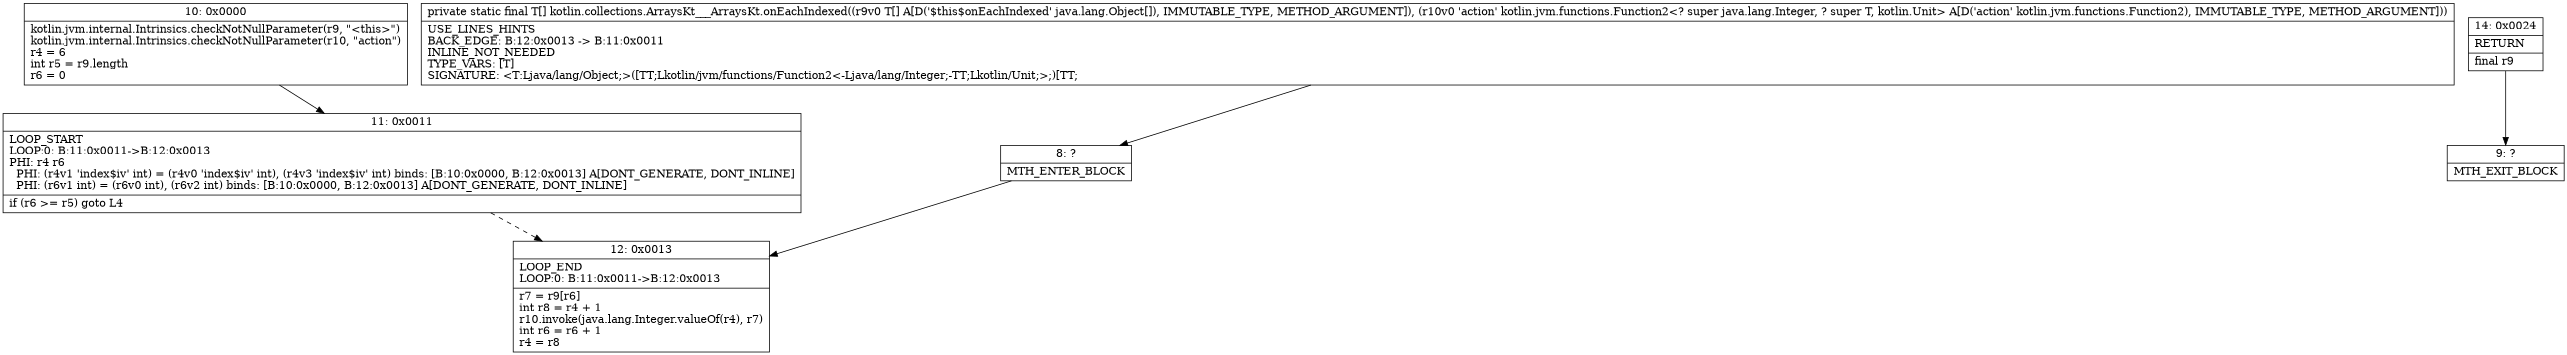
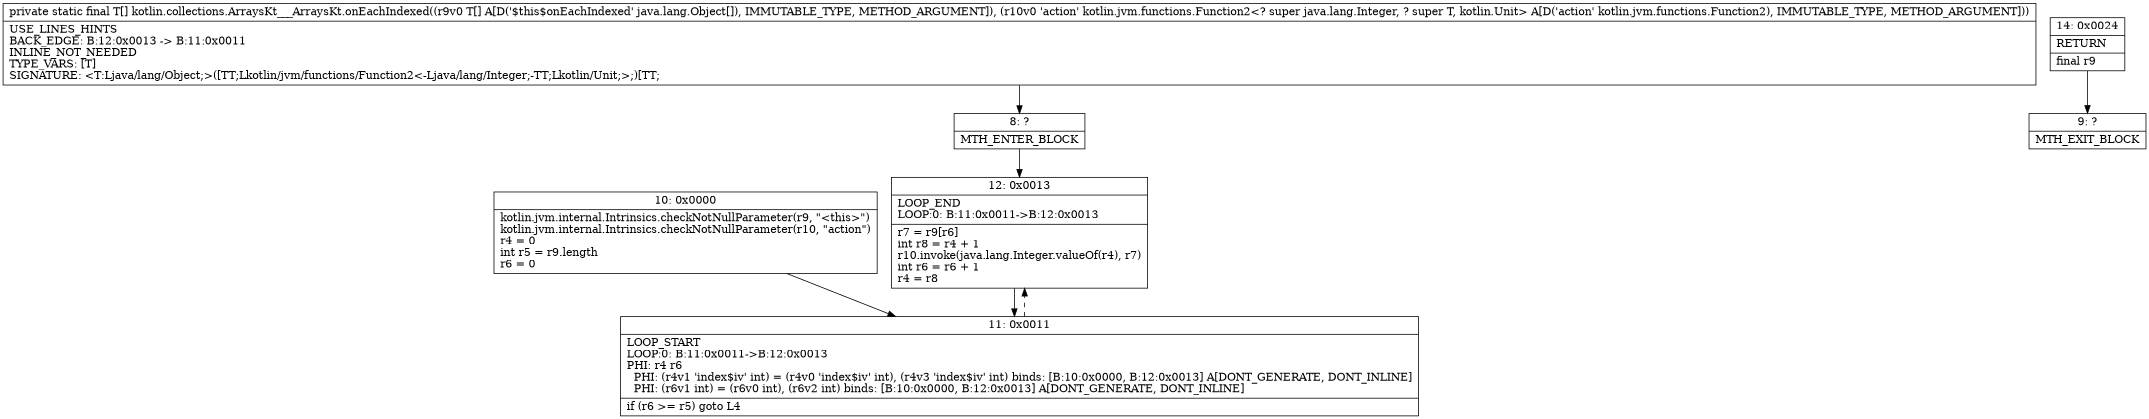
(48, 53) -> (518, 241)
none -> (1014, 299)
